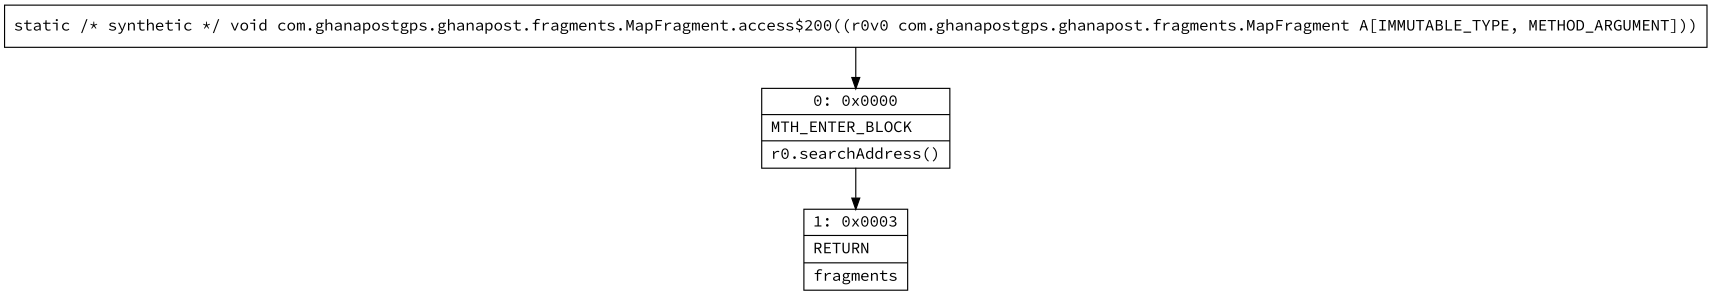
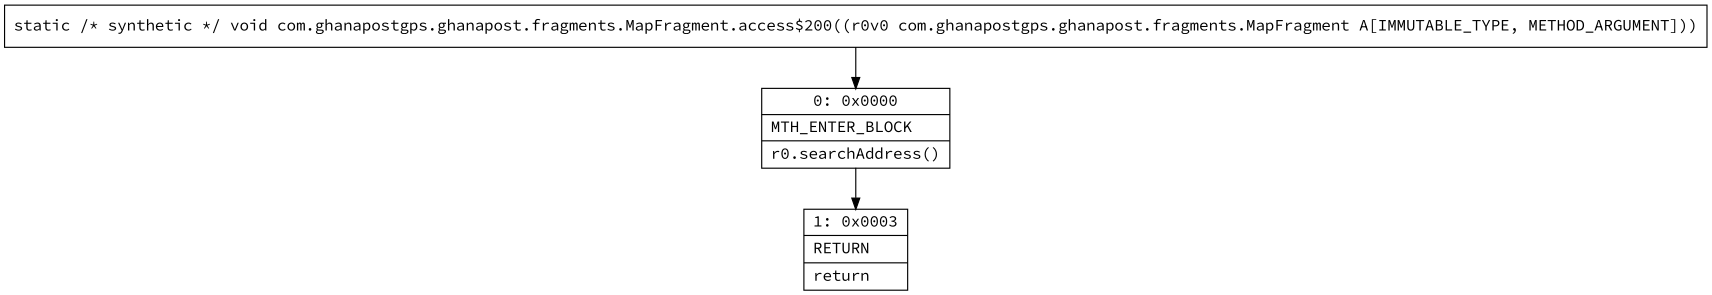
(856, 276) -> (842, 276)
